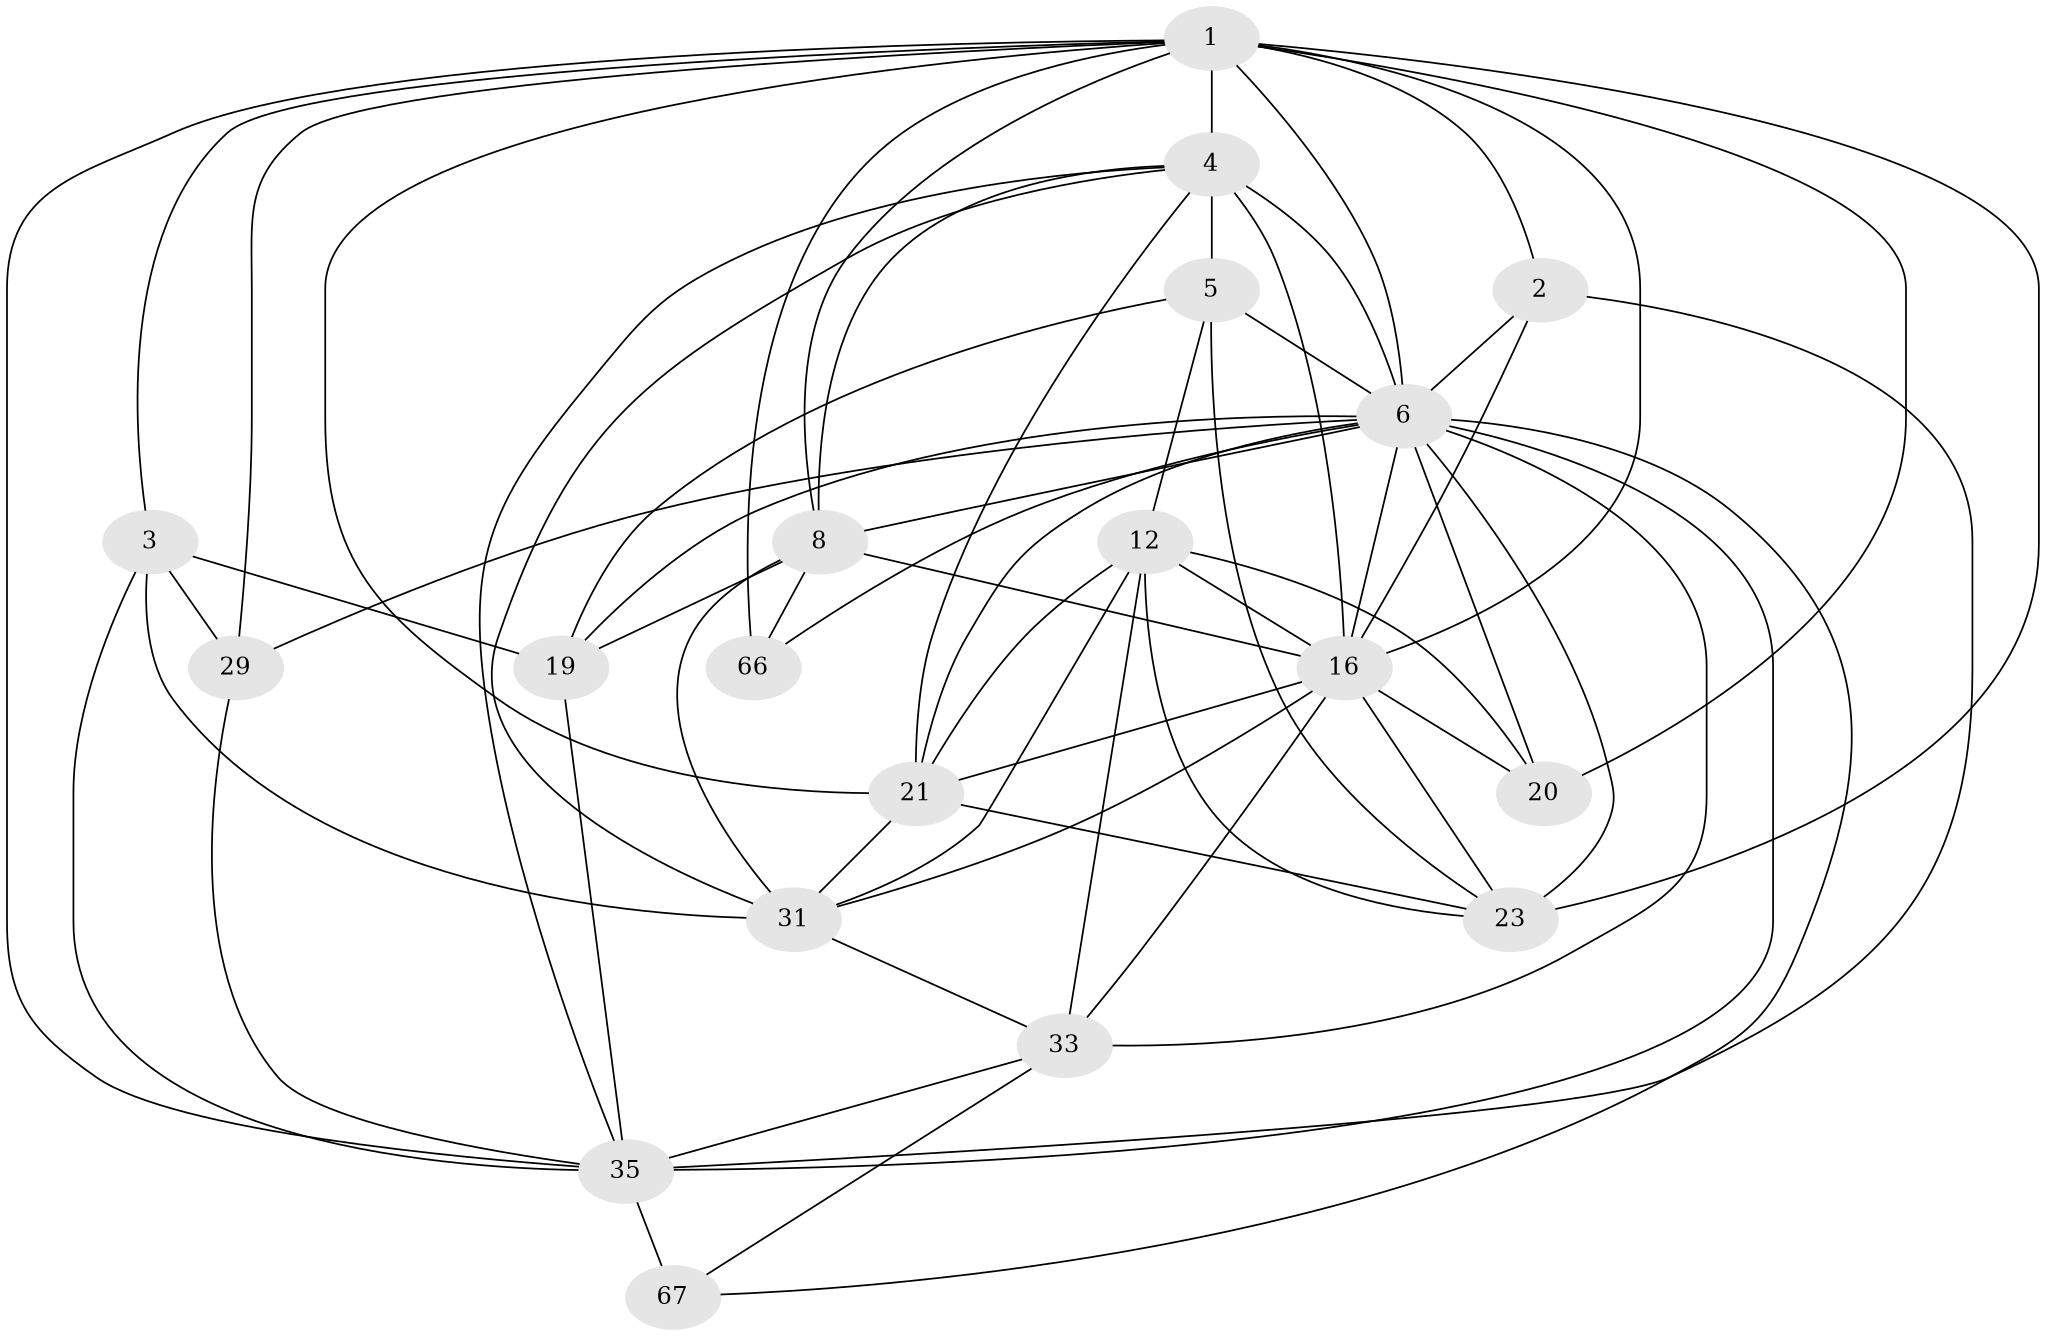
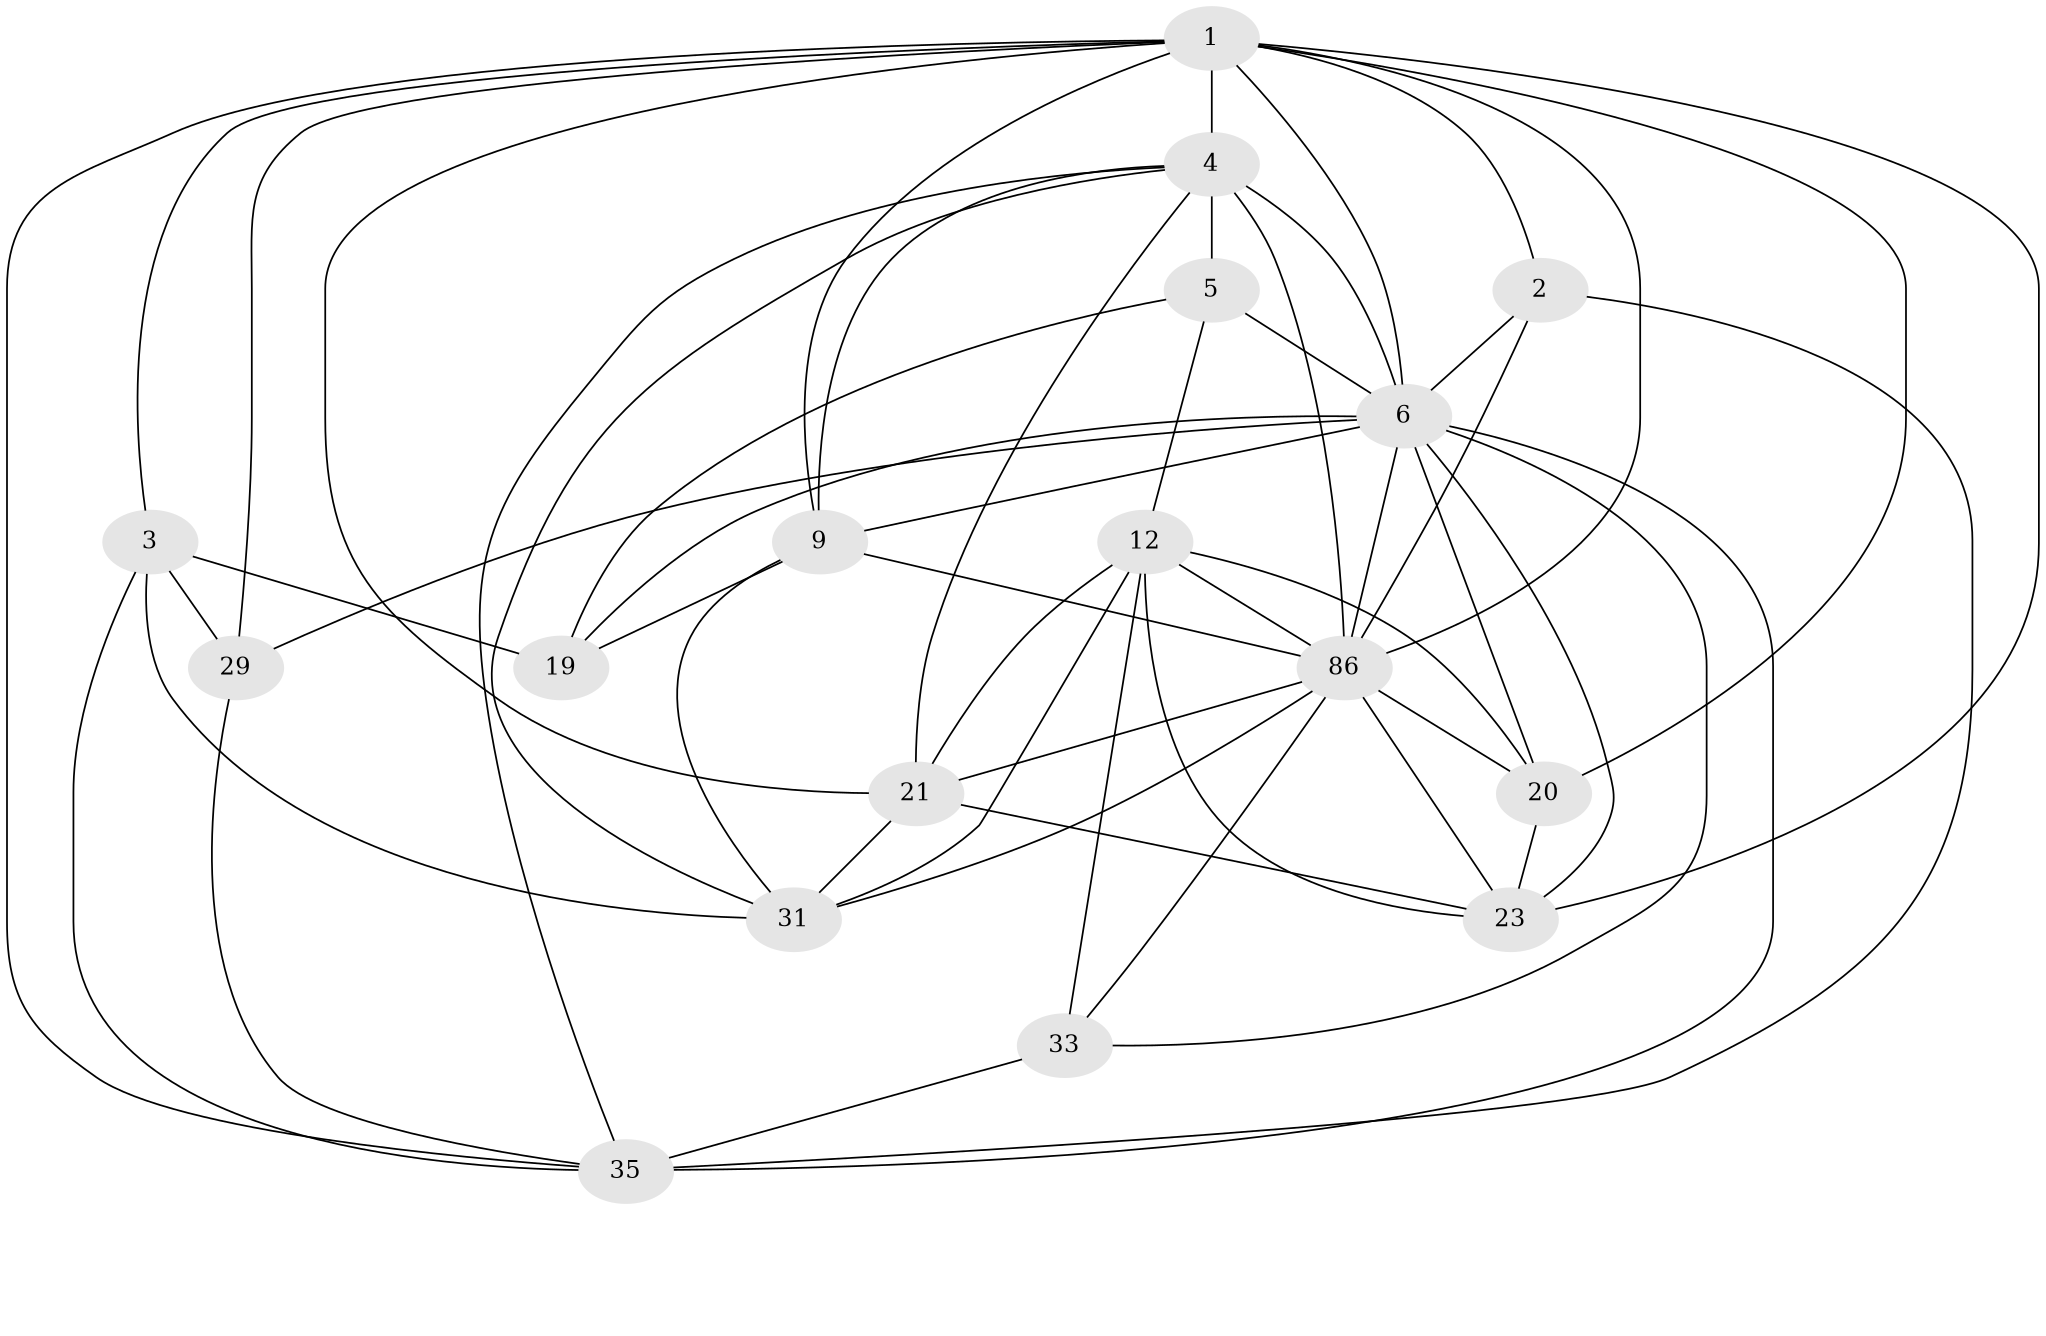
(1075, 515) -> none
(820, 542) -> (820, 542)
(1267, 666) -> (1527, 857)
(754, 668) -> none
(1345, 668) -> (1345, 668)
(594, 920) -> none
(929, 983) -> none
(673, 1297) -> none
